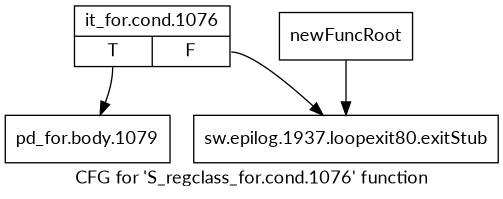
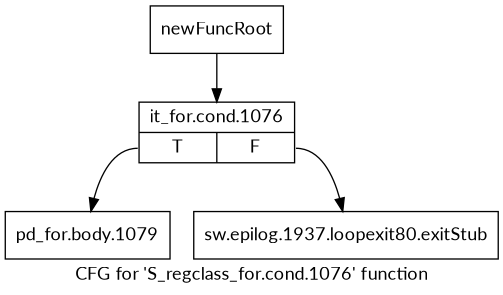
(346, 81) -> (217, 71)
